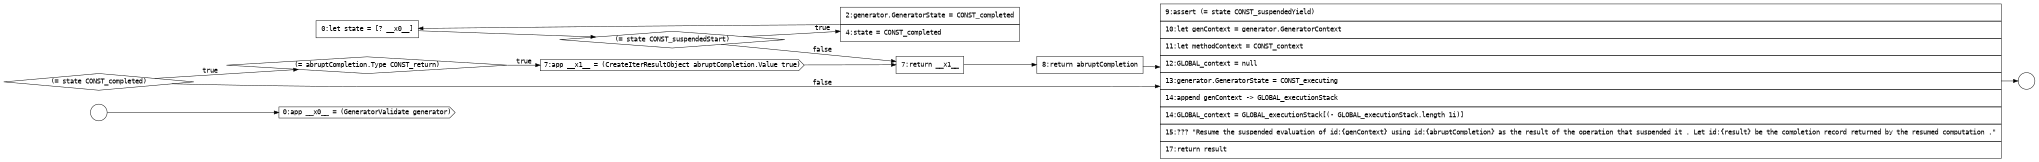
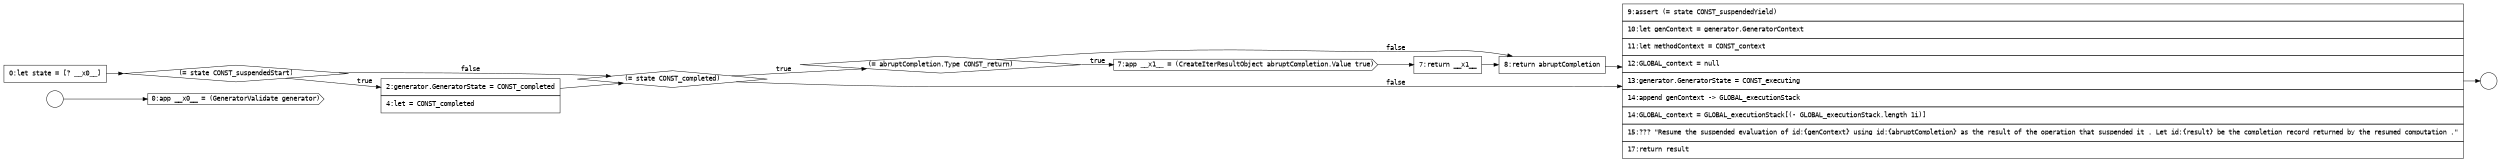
(632, 26) -> (589, 86)
(893, 33) -> (430, 104)
none -> (1252, 50)
(806, 53) -> (473, 73)
